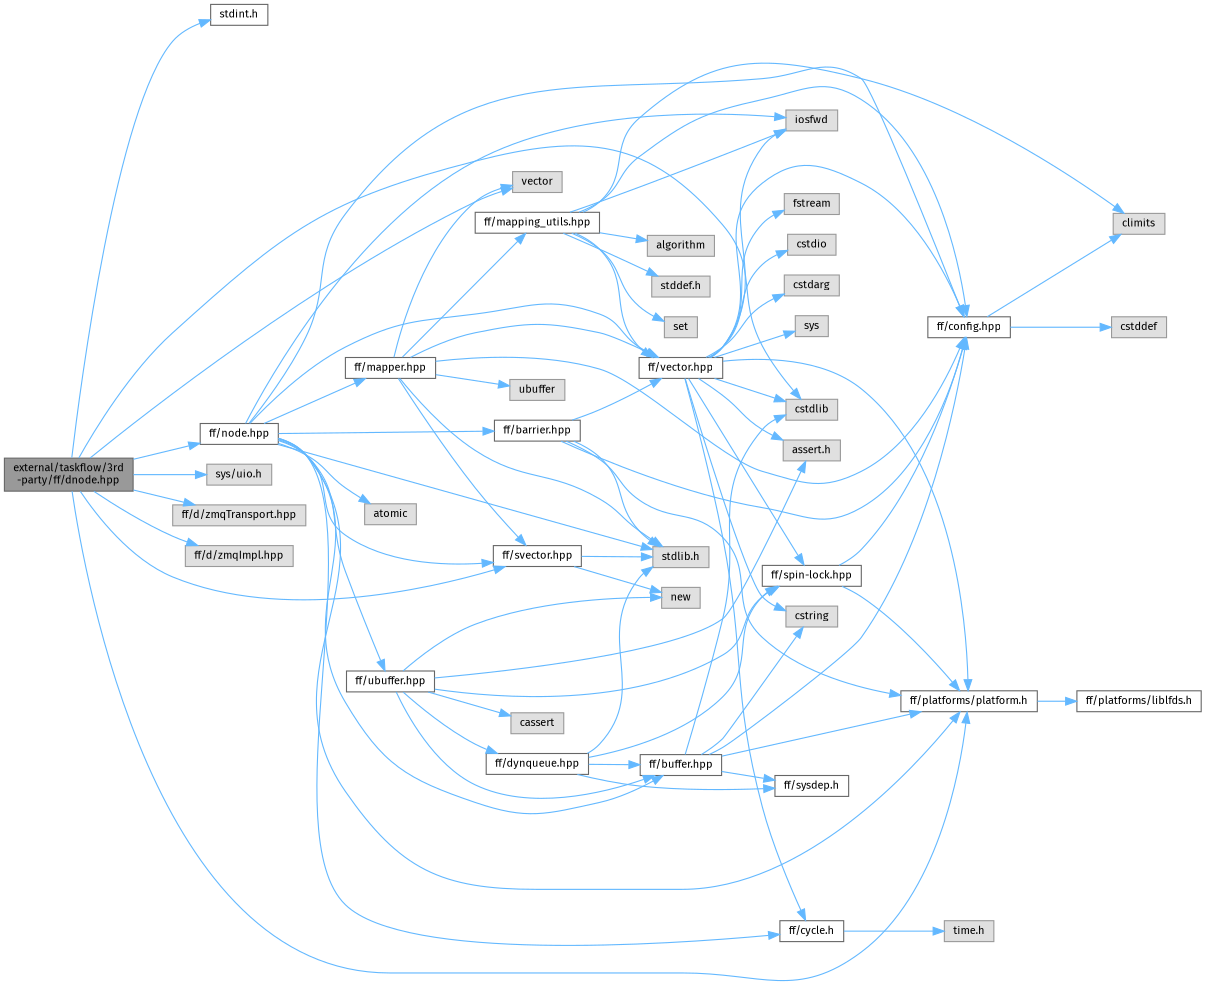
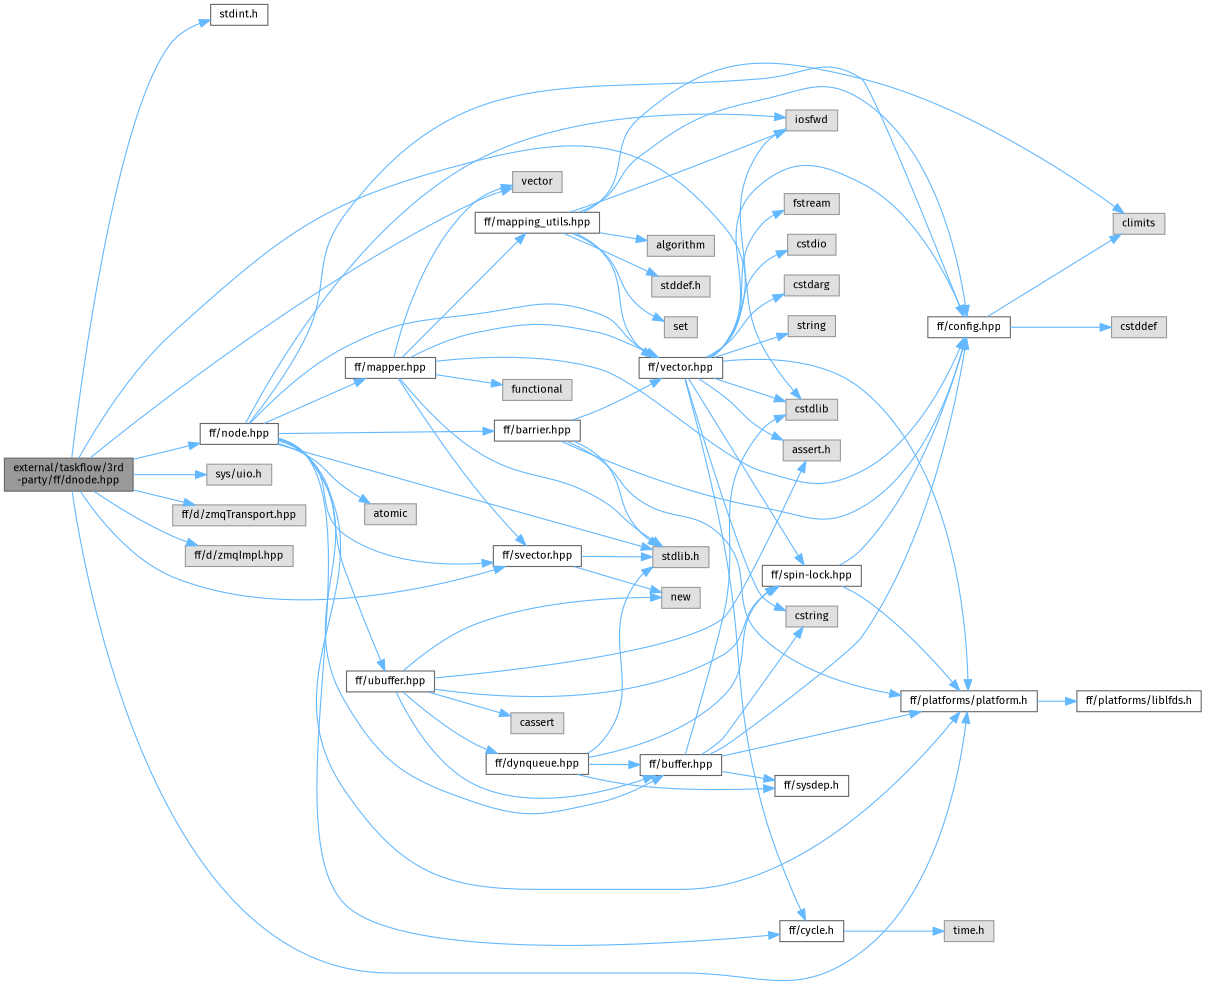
(812, 326) -> (812, 326)
(537, 390) -> (537, 390)
